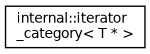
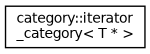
(75, 27) -> (75, 27)
